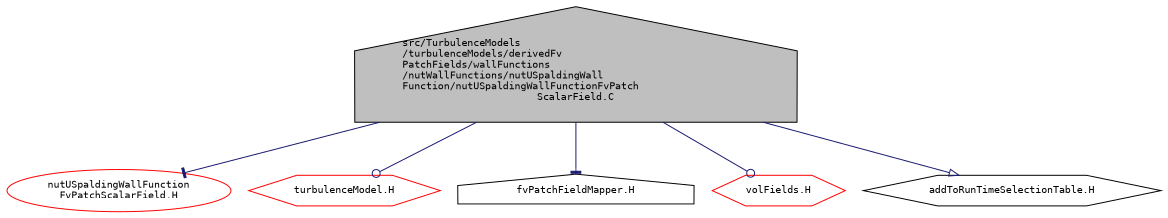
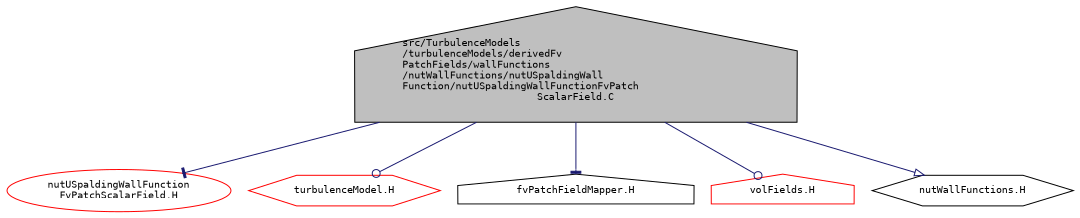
(779, 191) -> (783, 191)
(1012, 191) -> (973, 191)
